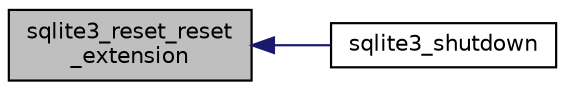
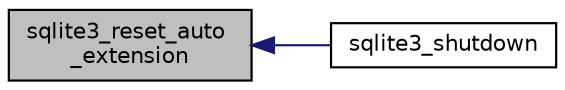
(130, 45) -> (130, 45)
